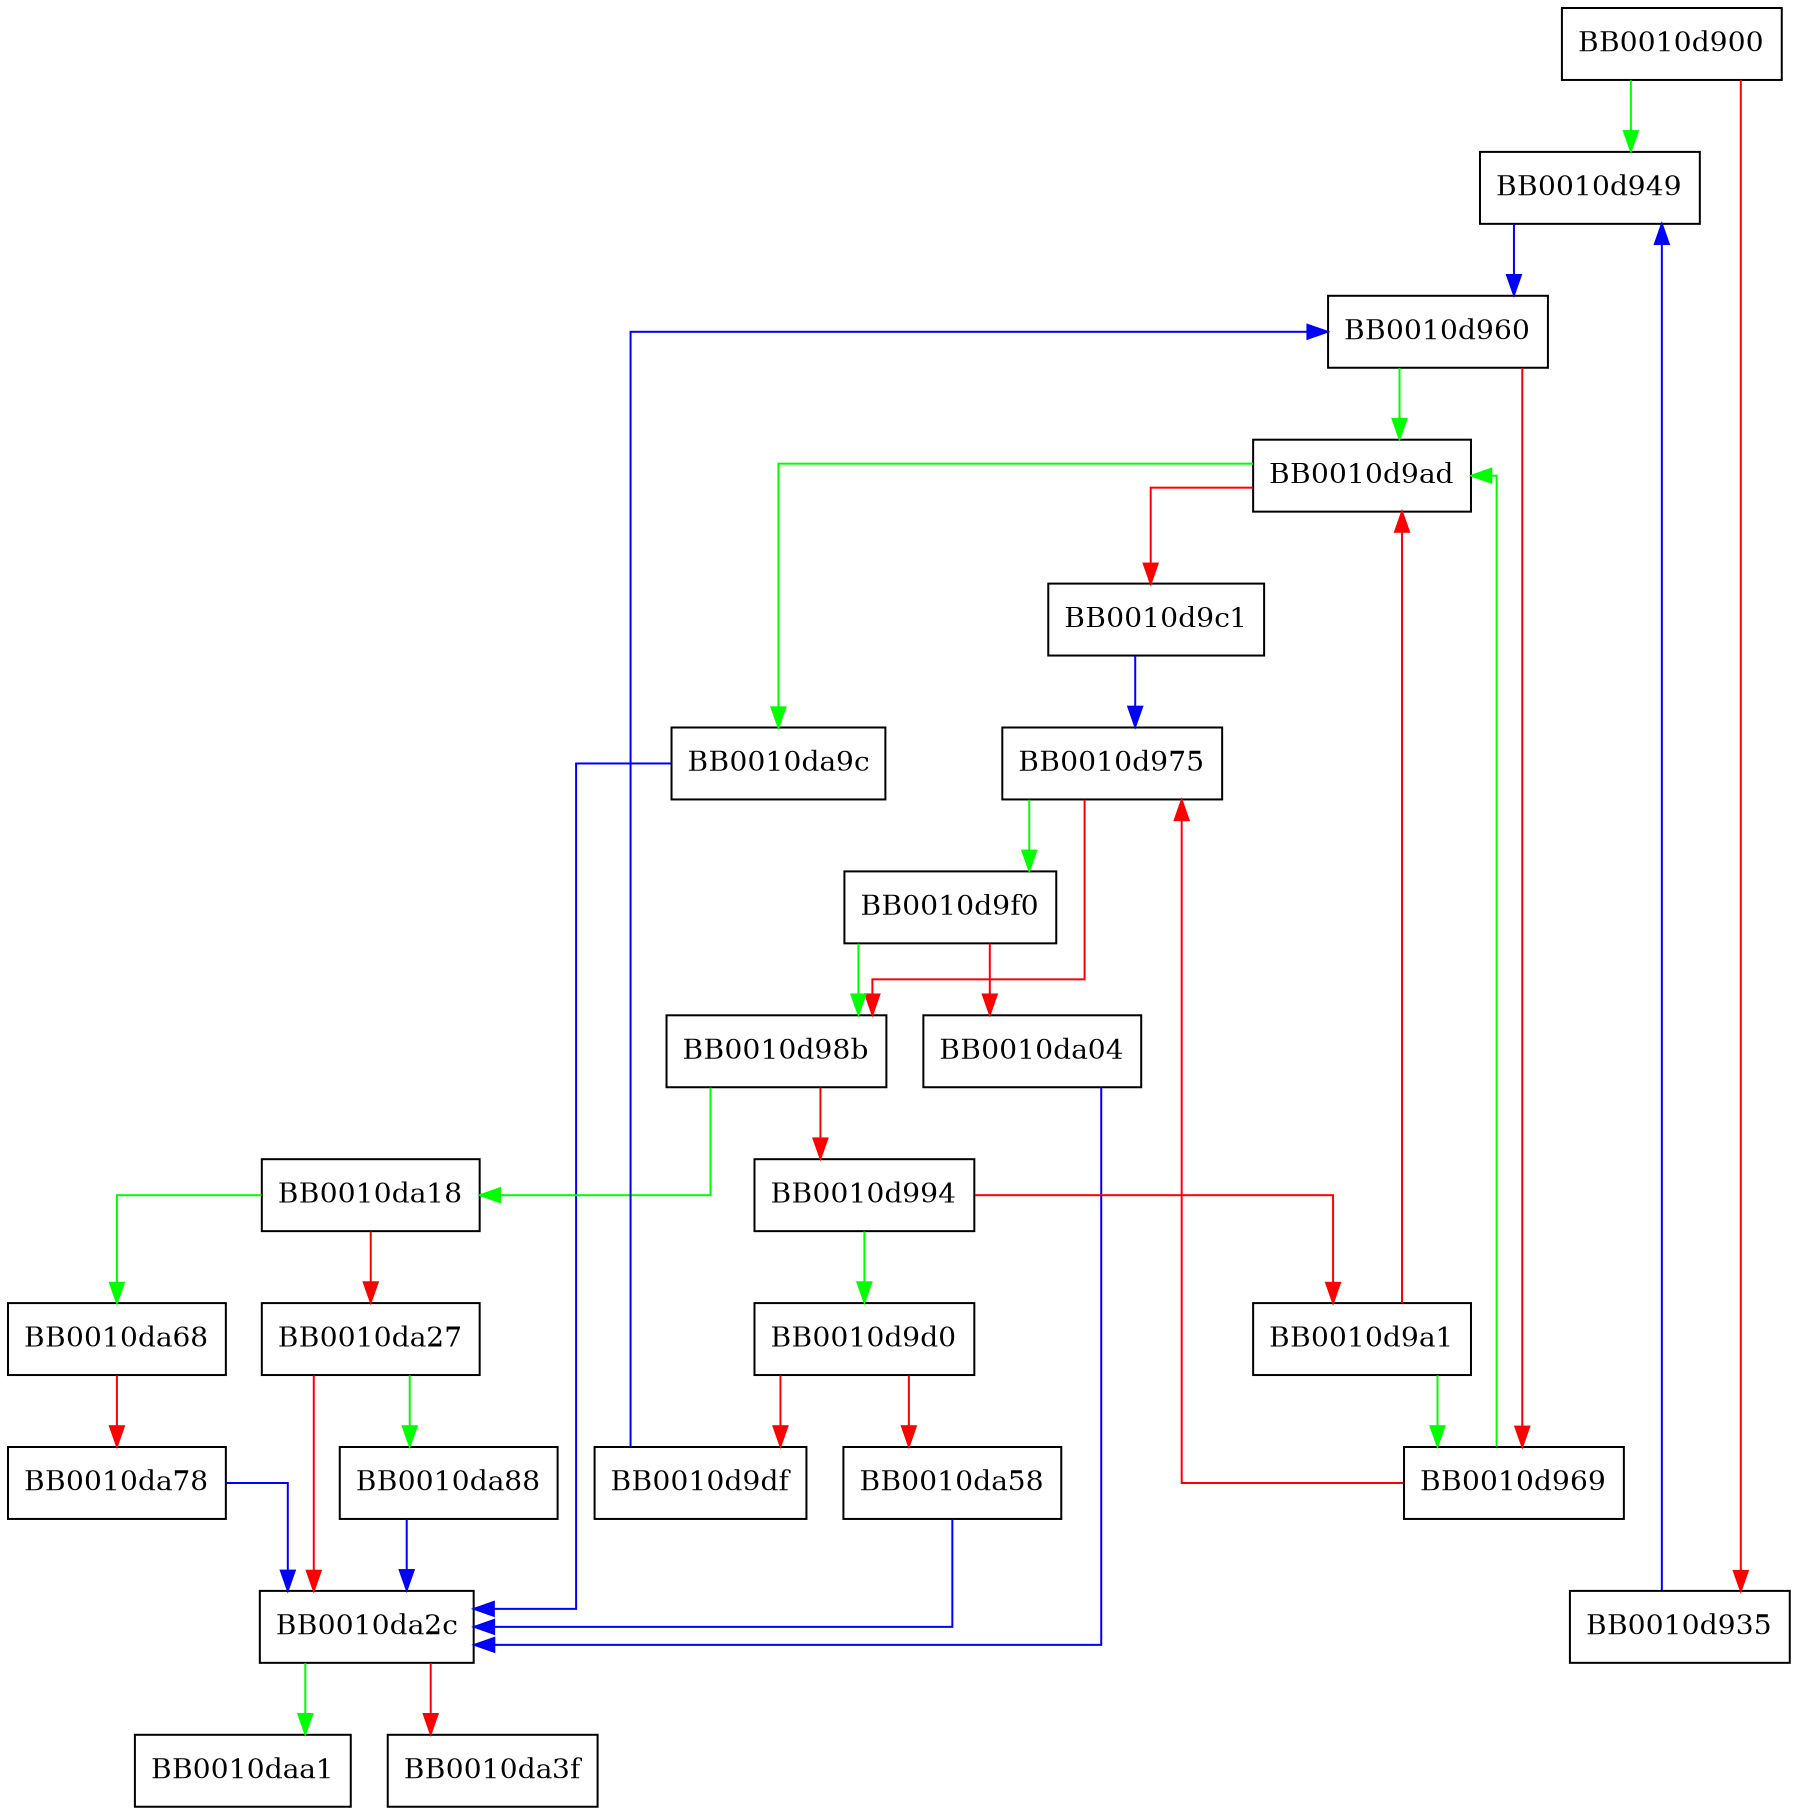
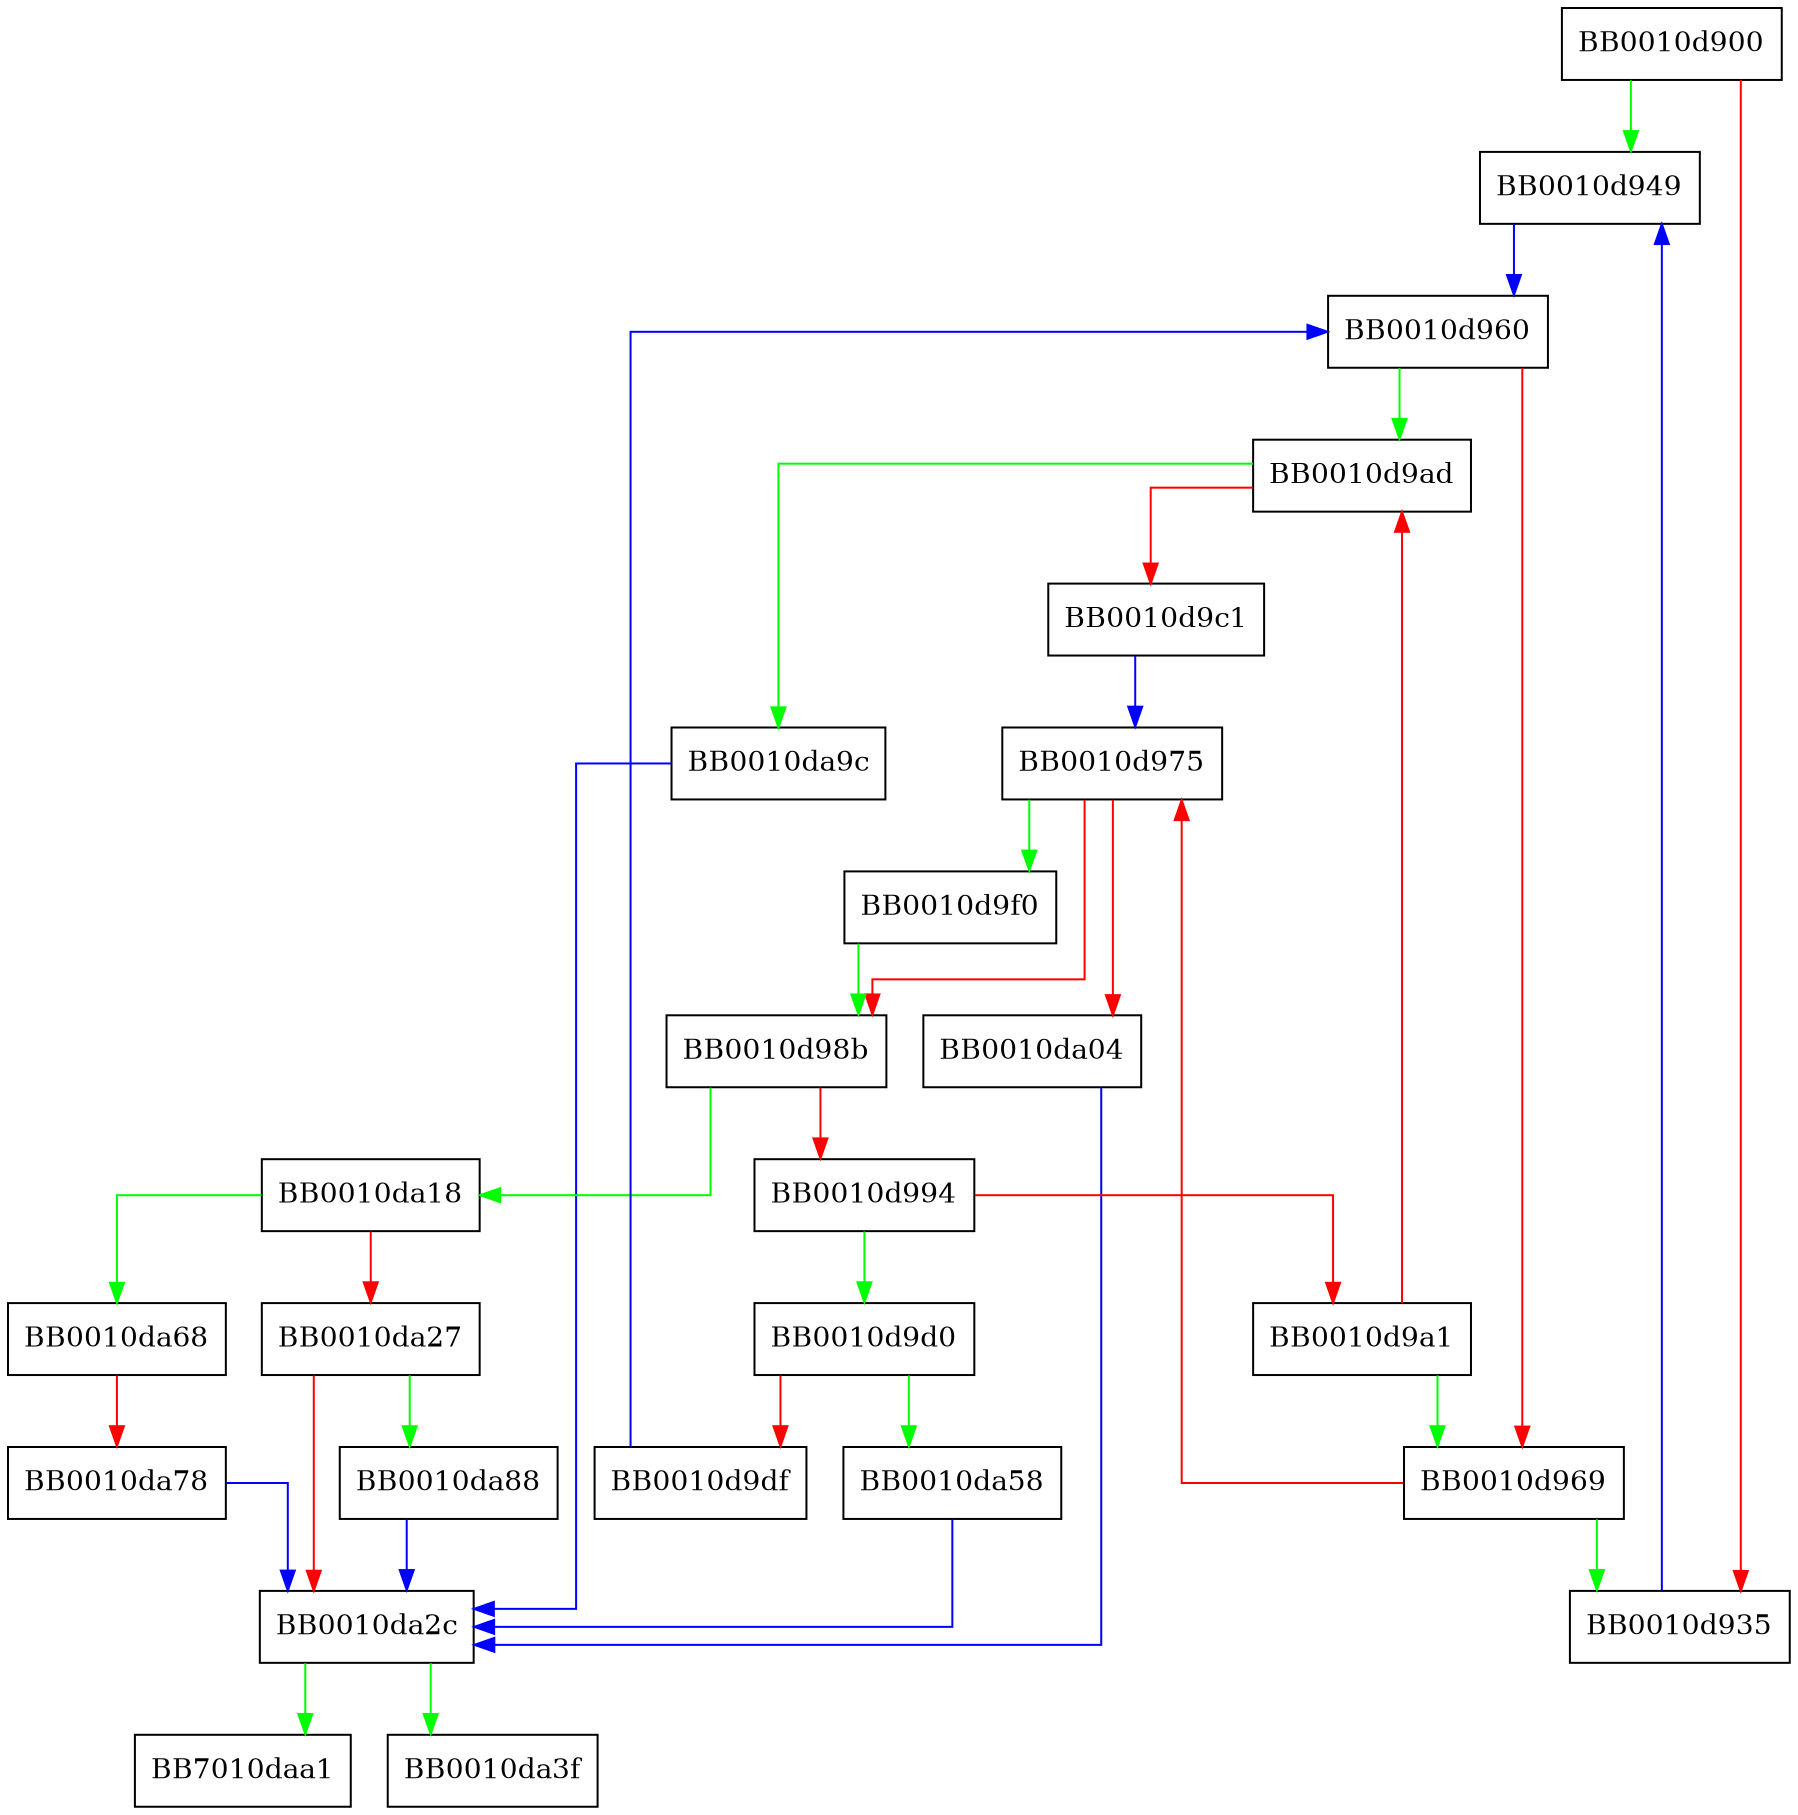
(1497, 958) -> (1597, 1545)
(990, 967) -> (1113, 898)
(909, 1401) -> (909, 1401)
(431, 1689) -> (431, 1689)
(243, 1771) -> (243, 1771)
